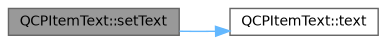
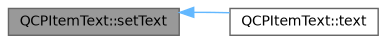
(198, 31) -> (212, 12)
